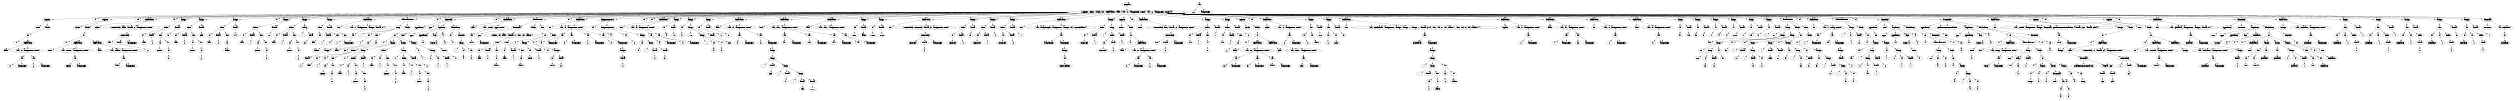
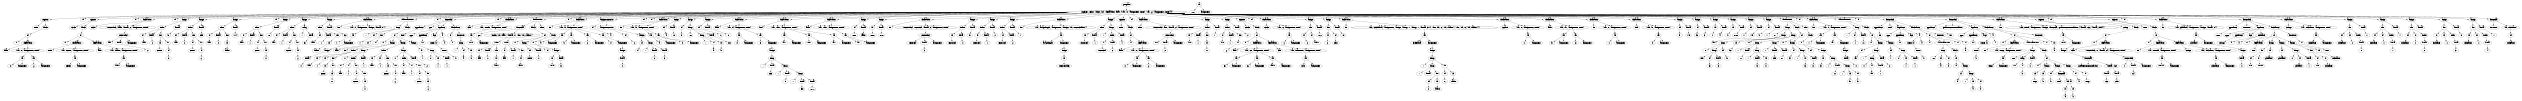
(494, 28) -> (493, 28)
(1832, 28) -> (1835, 28)
(1303, 51) -> (1306, 51)
